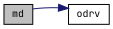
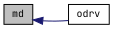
(46, 8) -> (56, 21)
